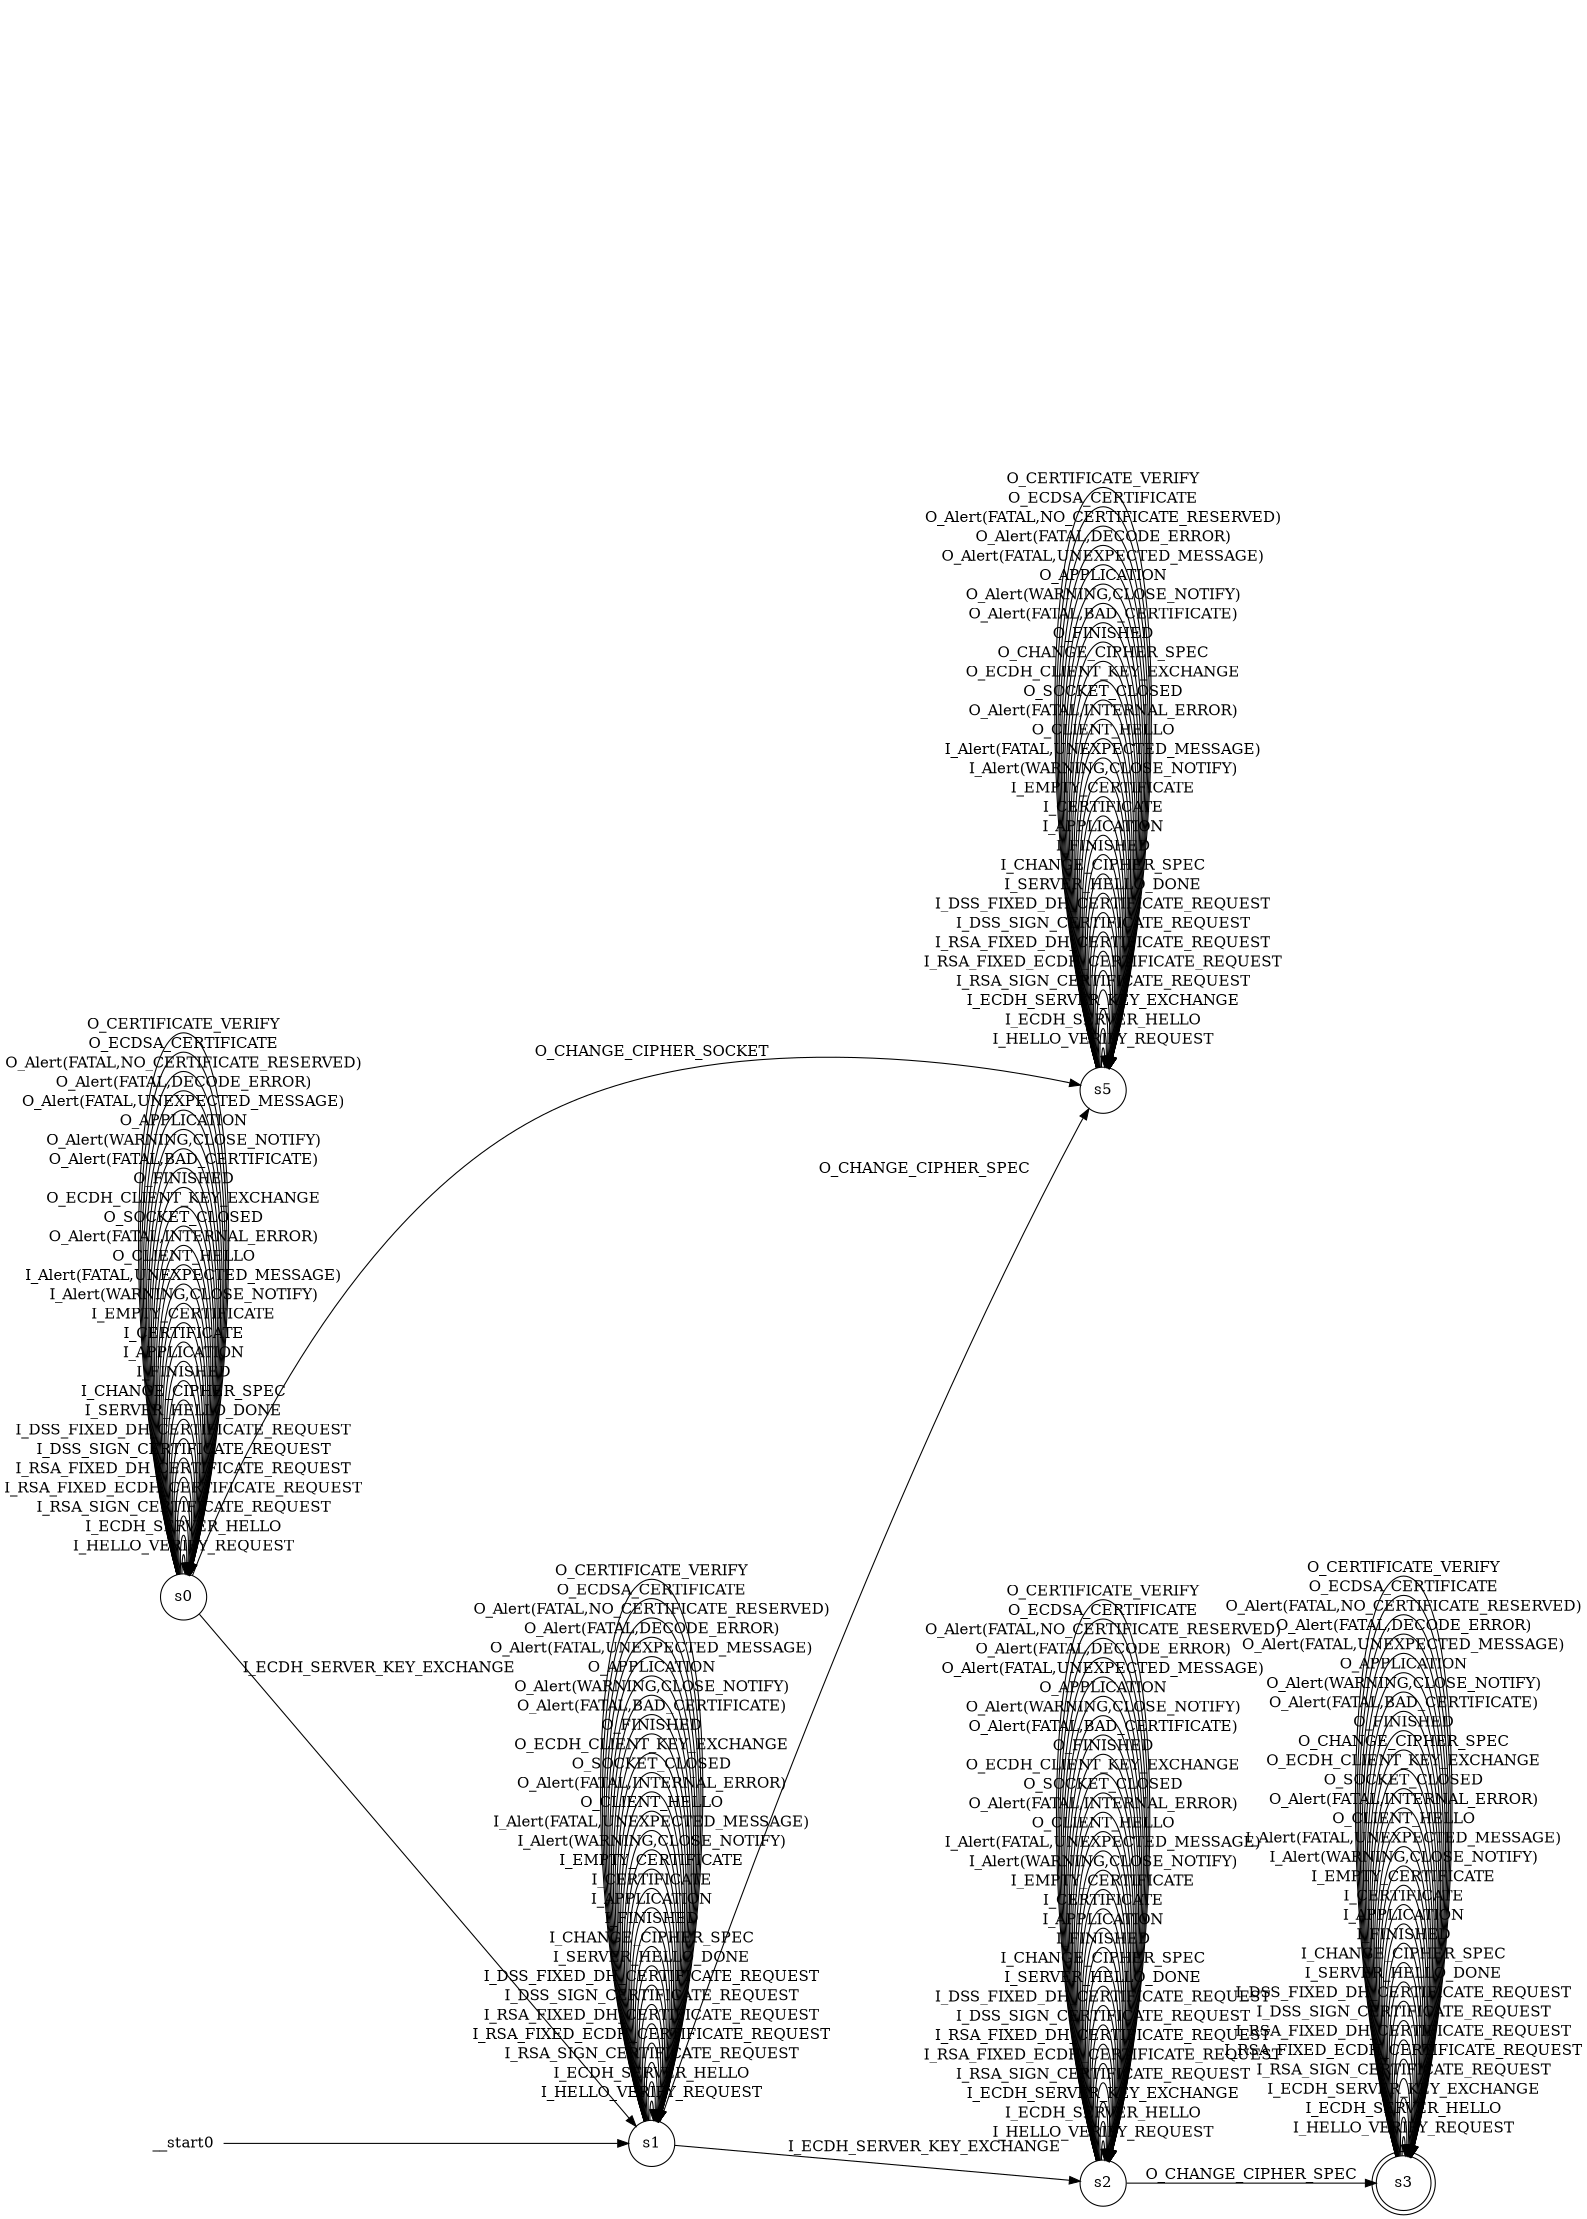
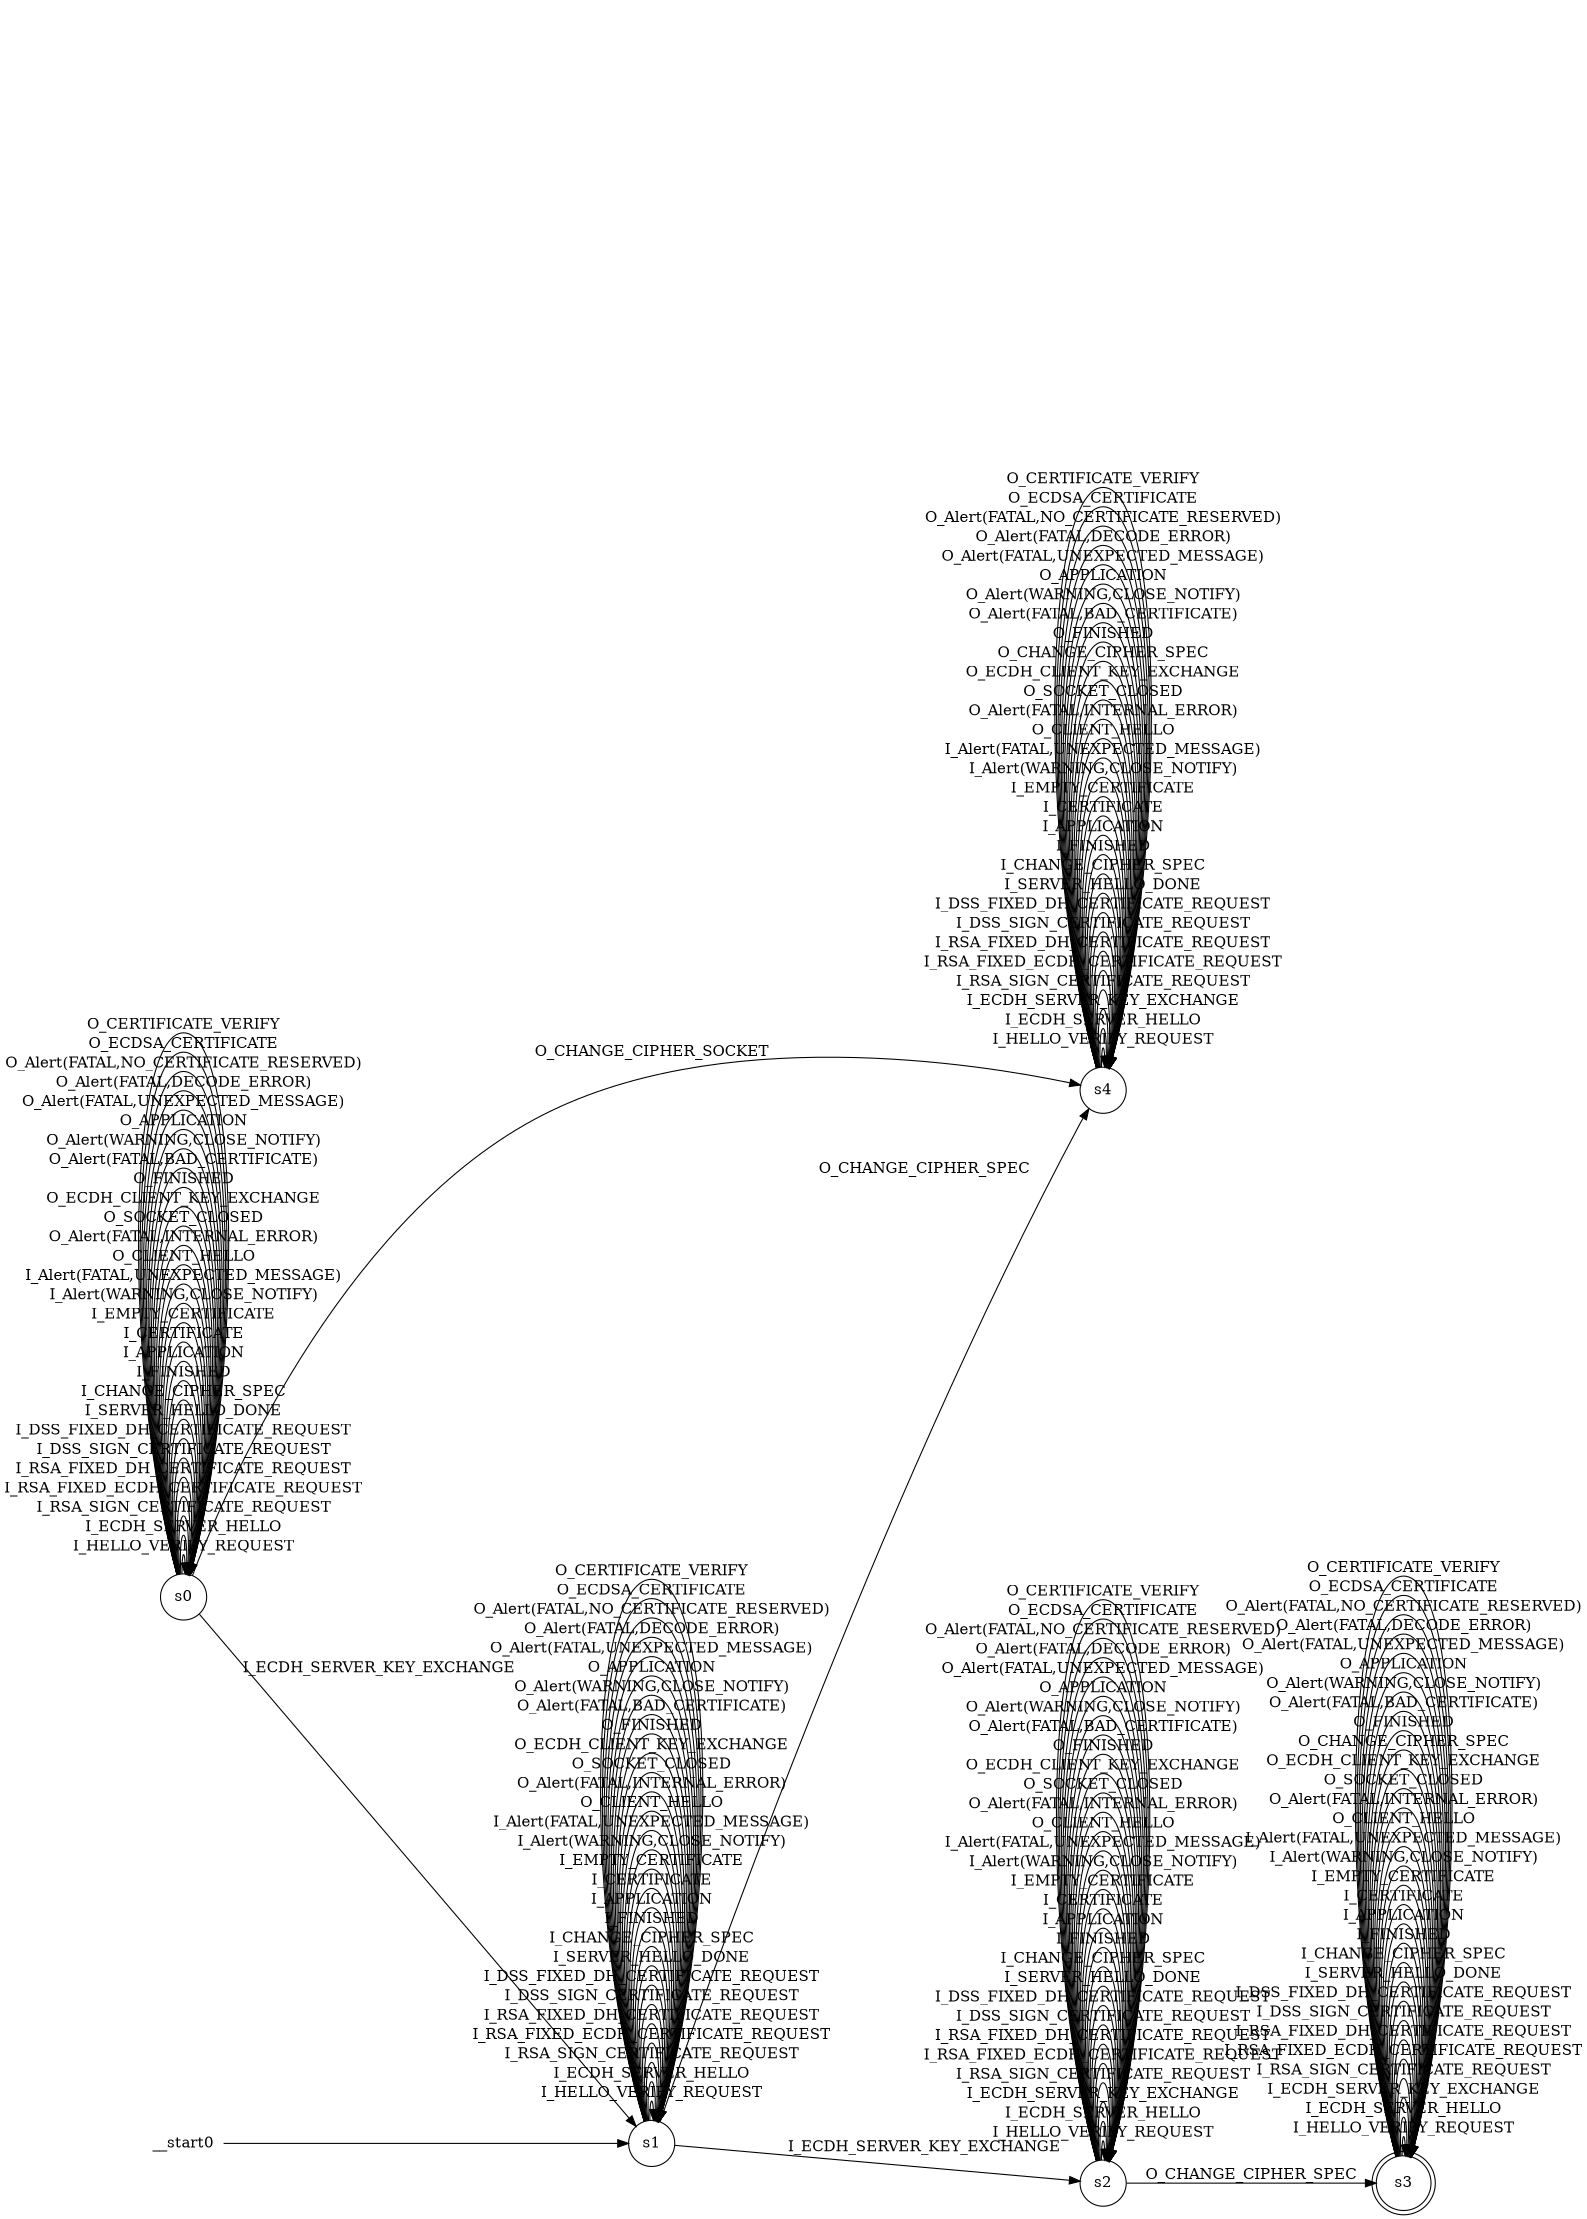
(1103, 1090) -> (1103, 1090)
